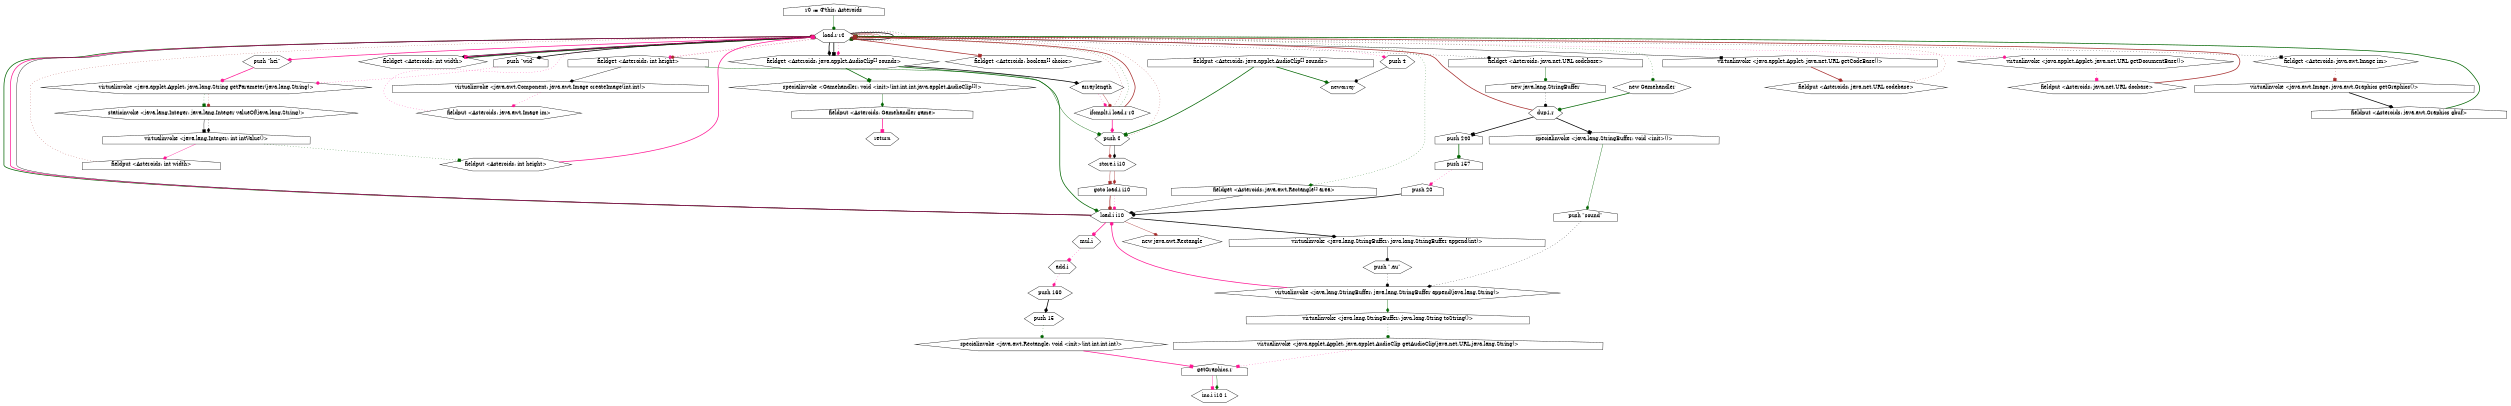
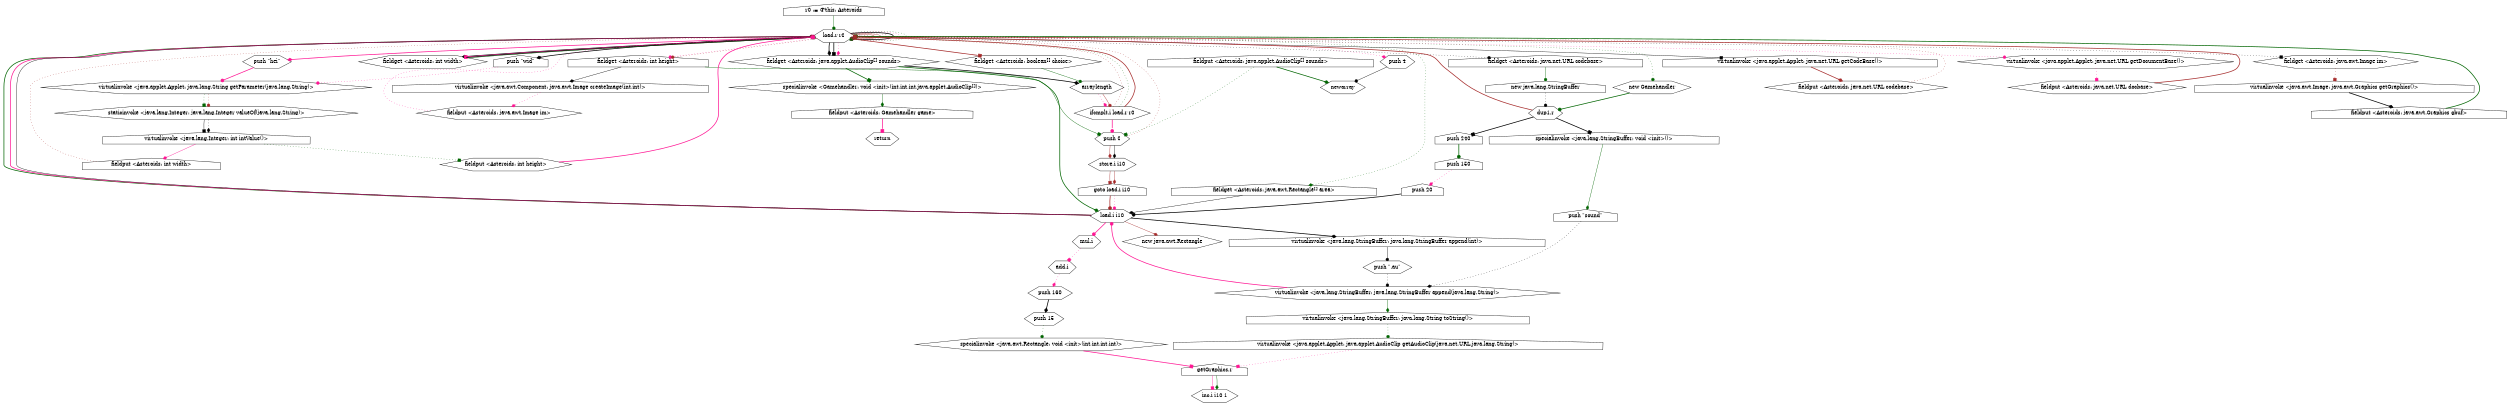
none -> (1060, 75)
(1193, 105) -> (1193, 105)
(1112, 124) -> (1112, 124)
(1459, 165) -> (1459, 165)
